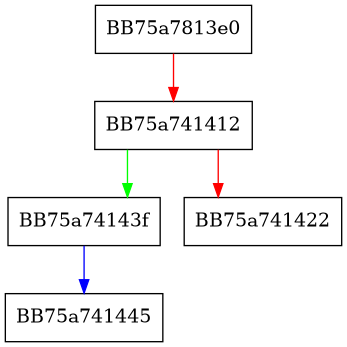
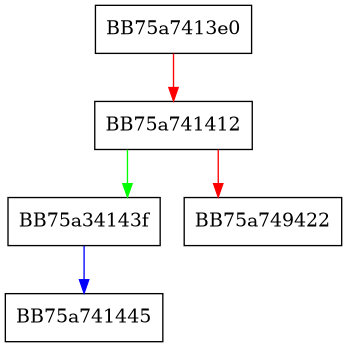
(174, 29) -> (174, 29)
(84, 222) -> (84, 222)
(263, 222) -> (263, 222)
